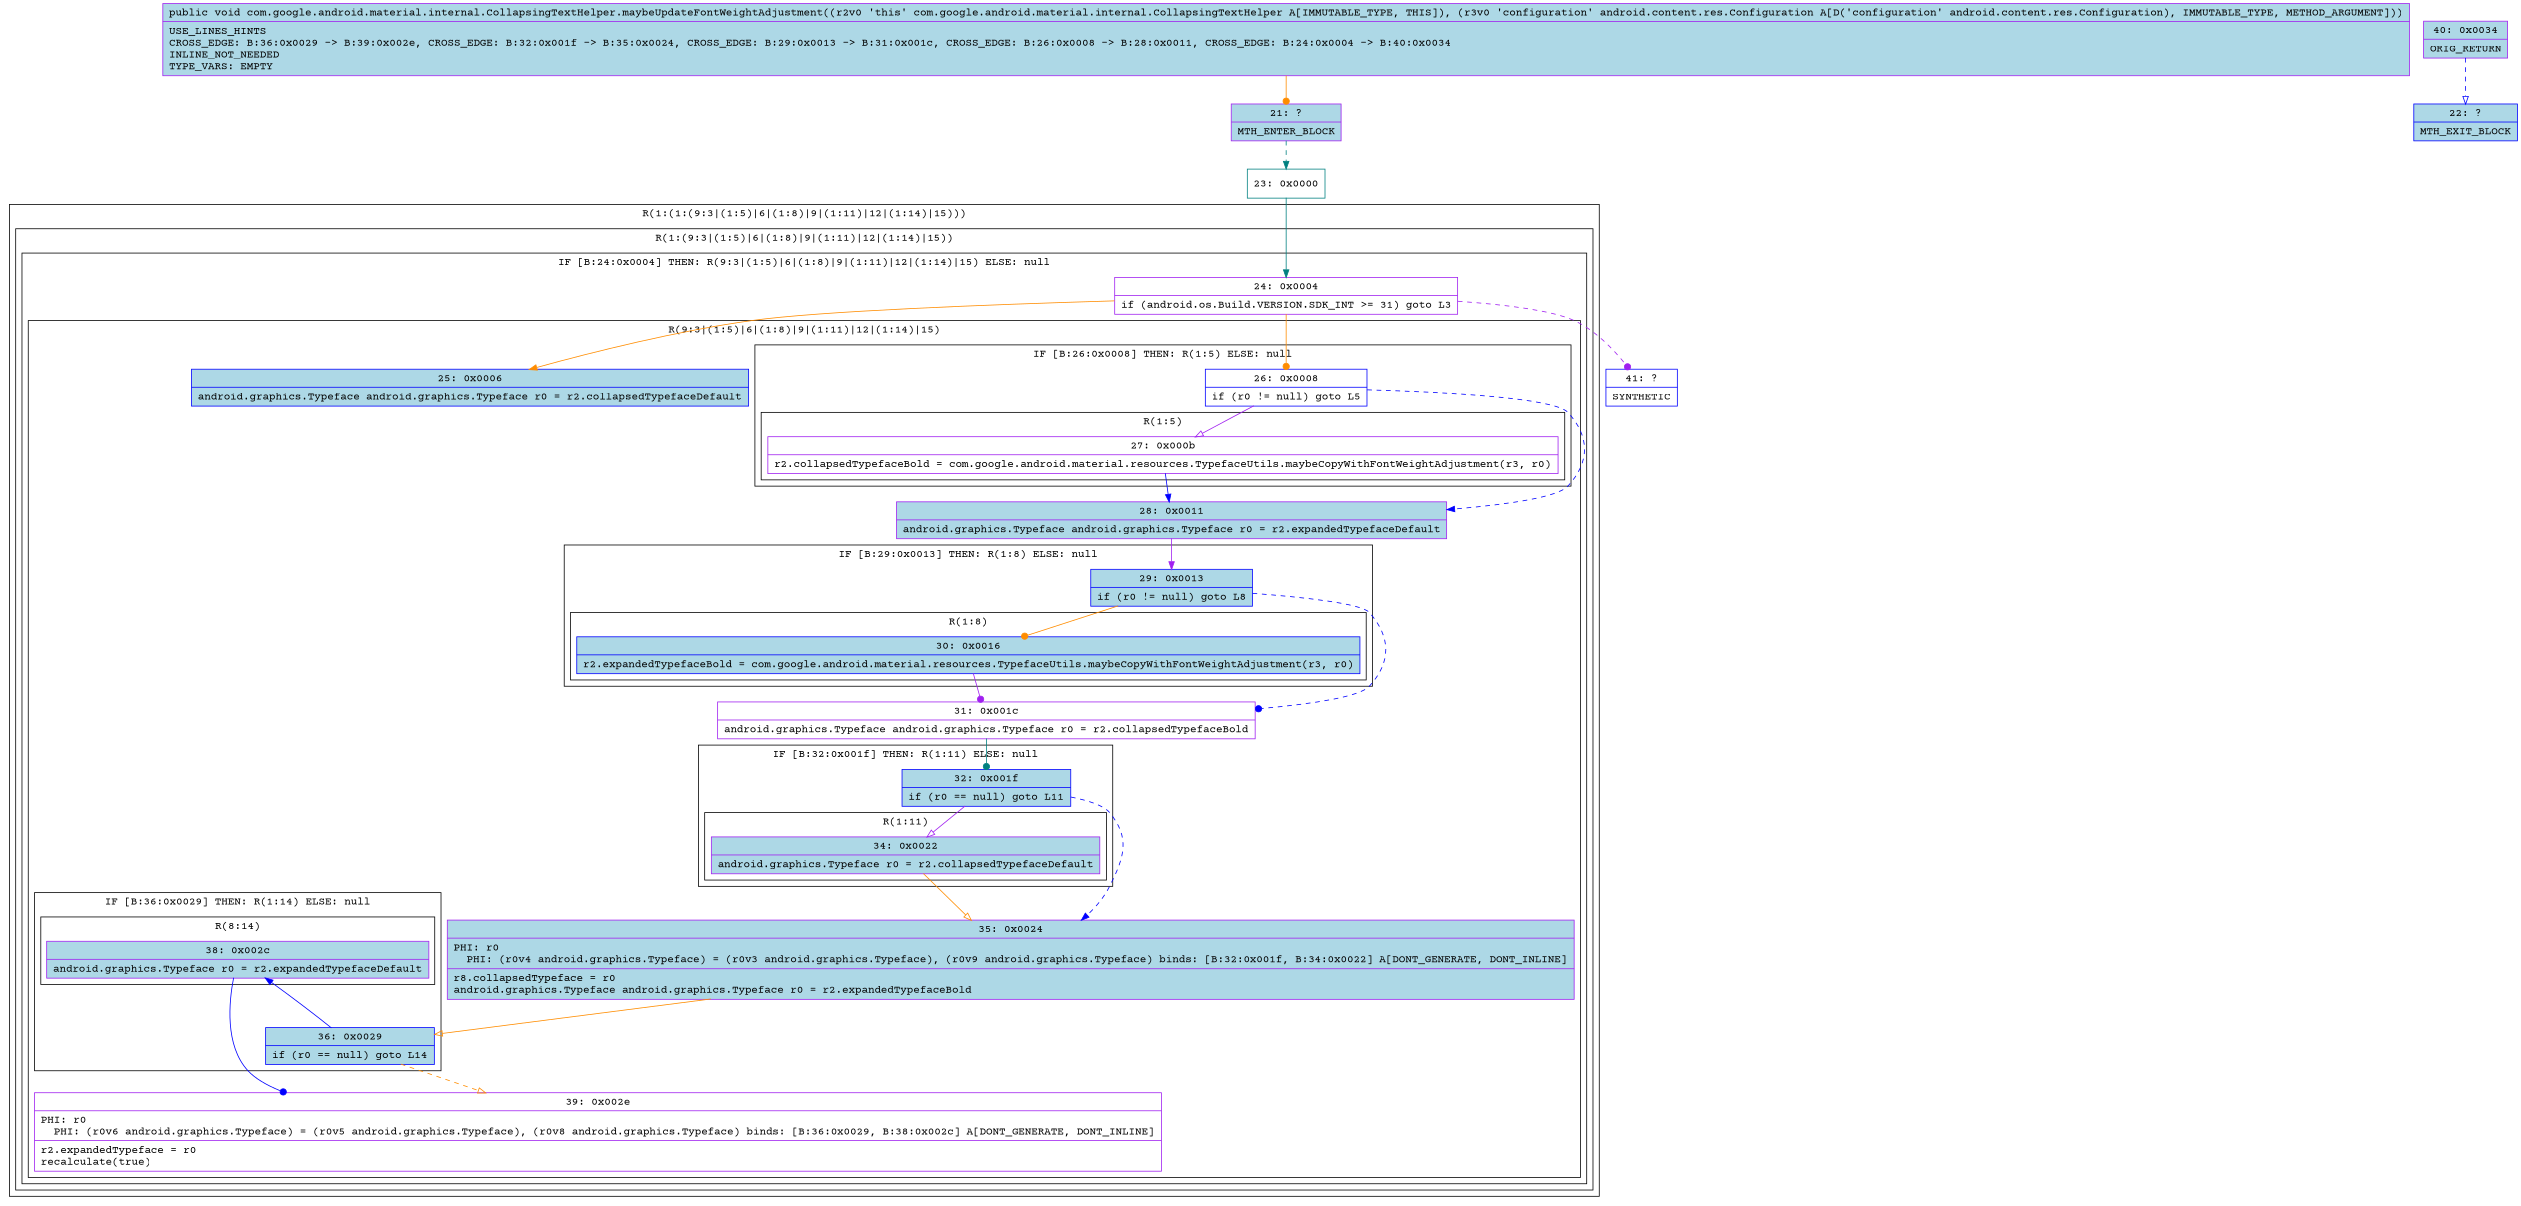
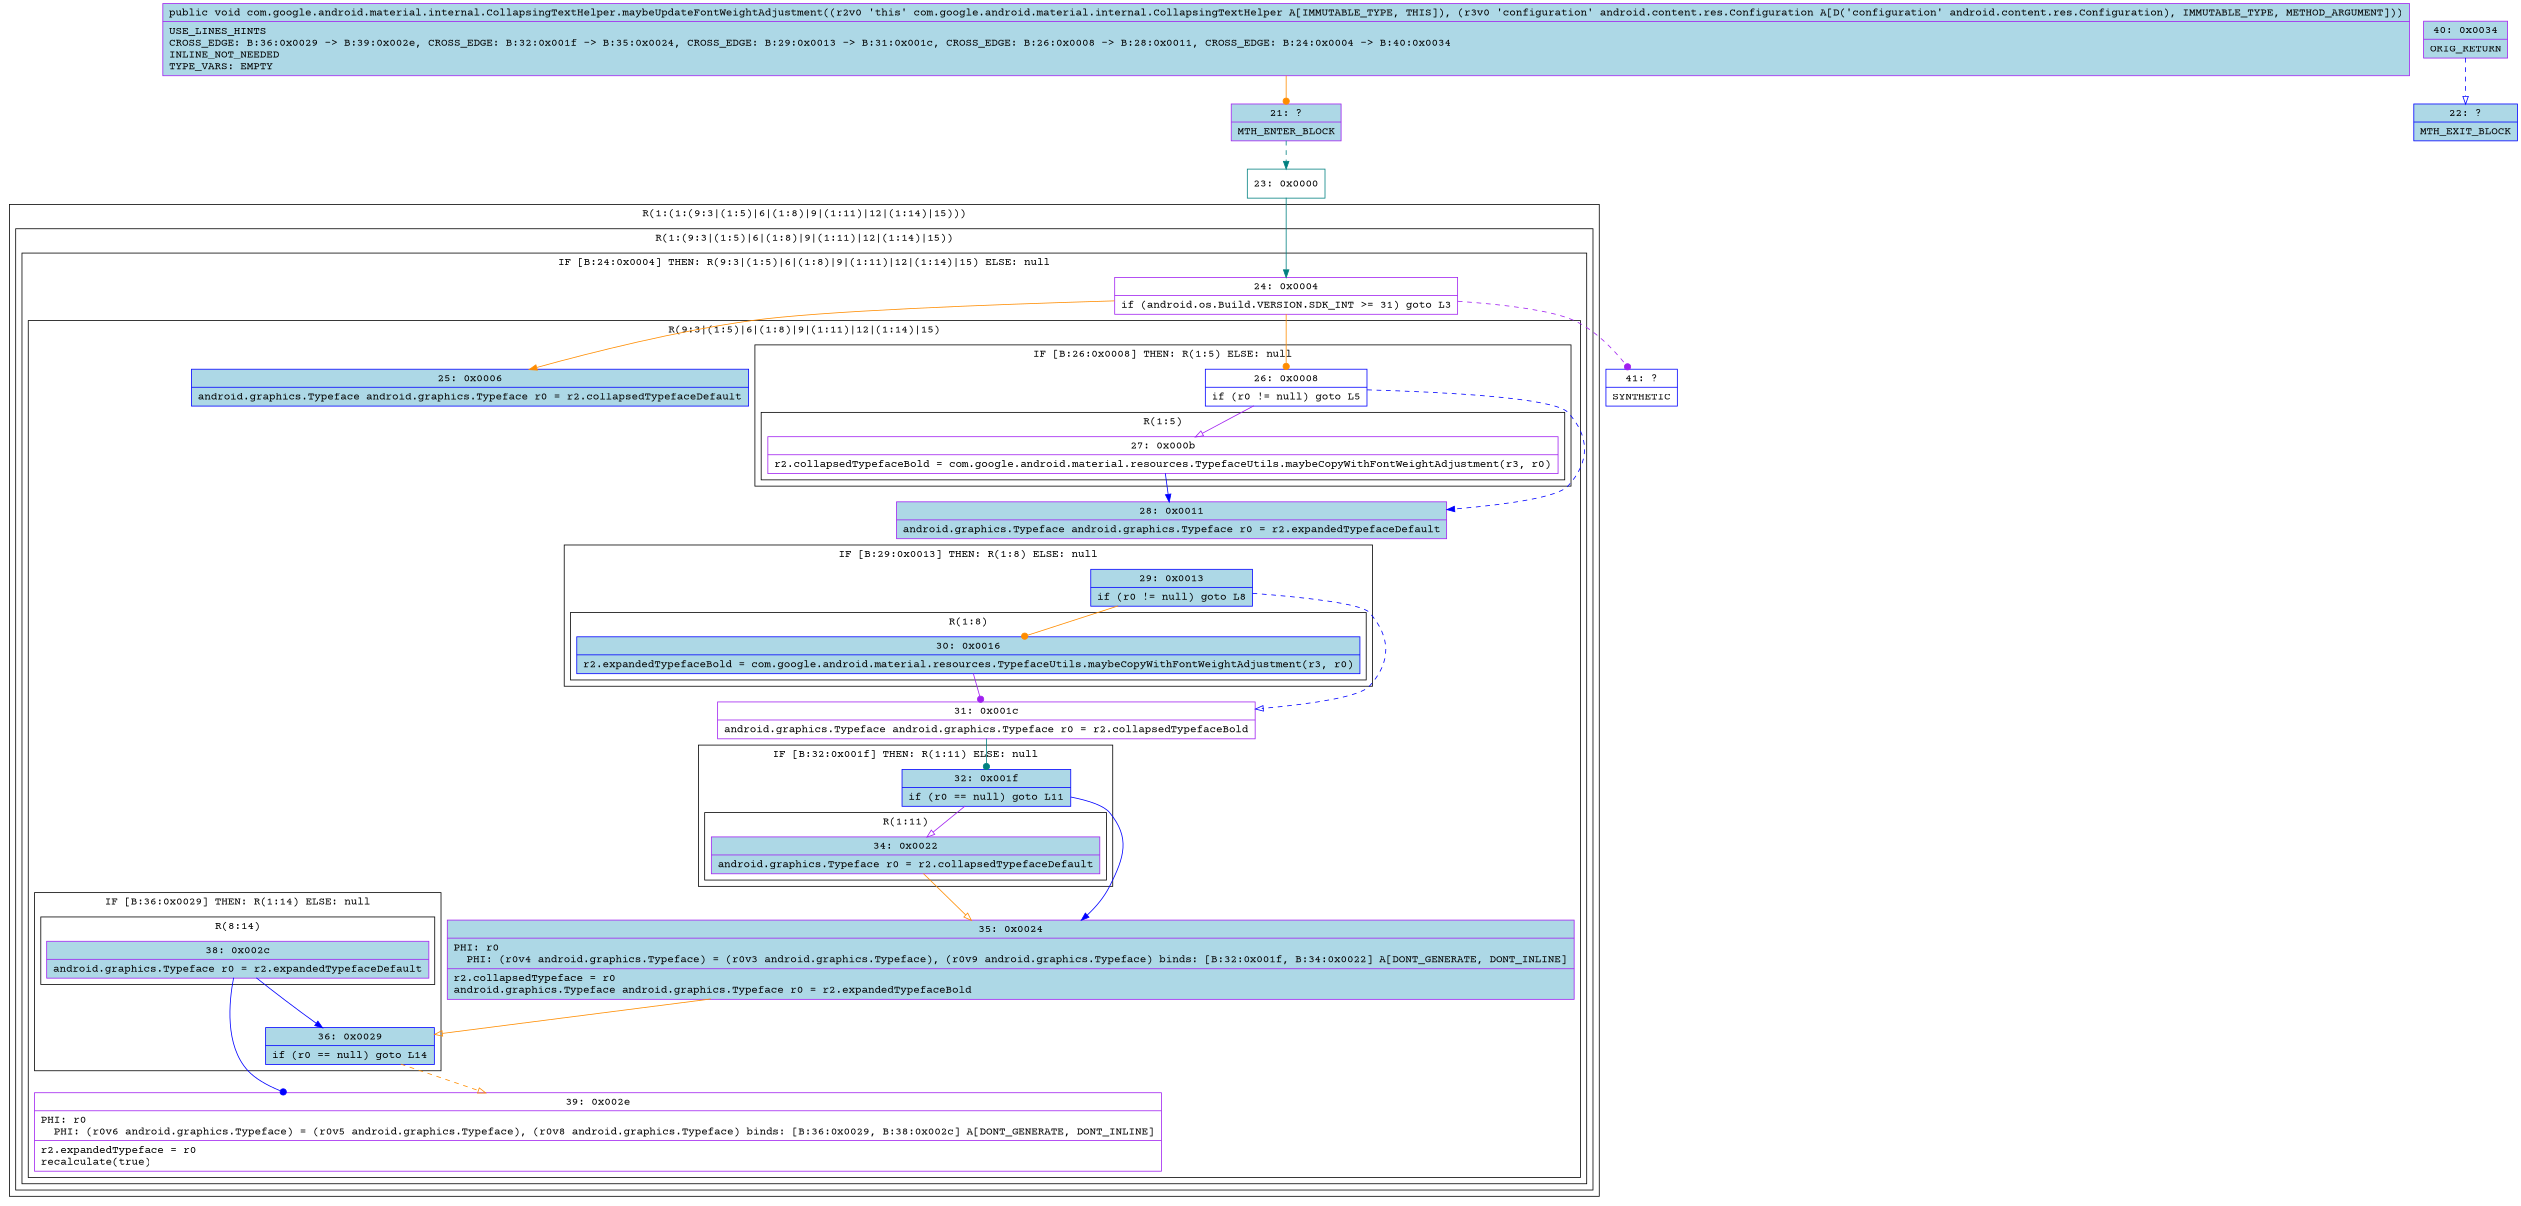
(1172, 550) -> none
(1385, 645) -> (1385, 645)
(1123, 846) -> (1123, 846)
(535, 978) -> (535, 978)
(302, 1005) -> (286, 1001)
